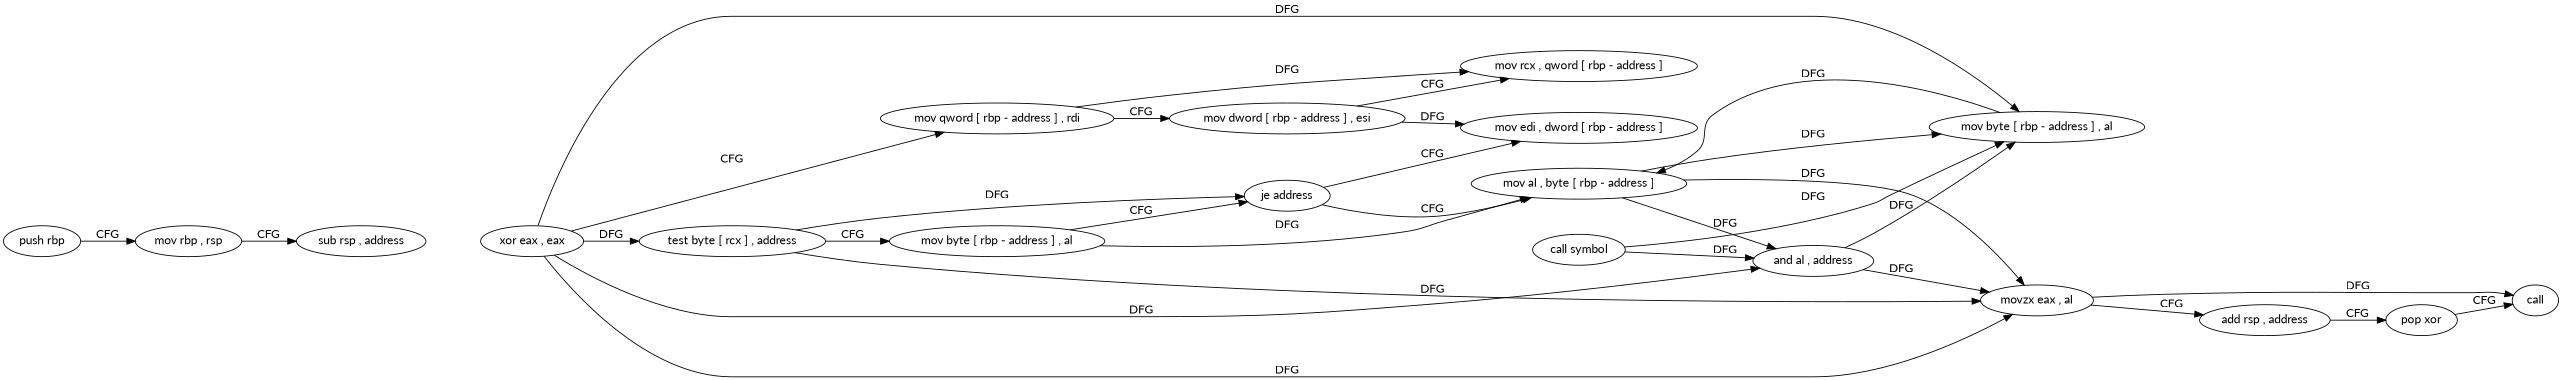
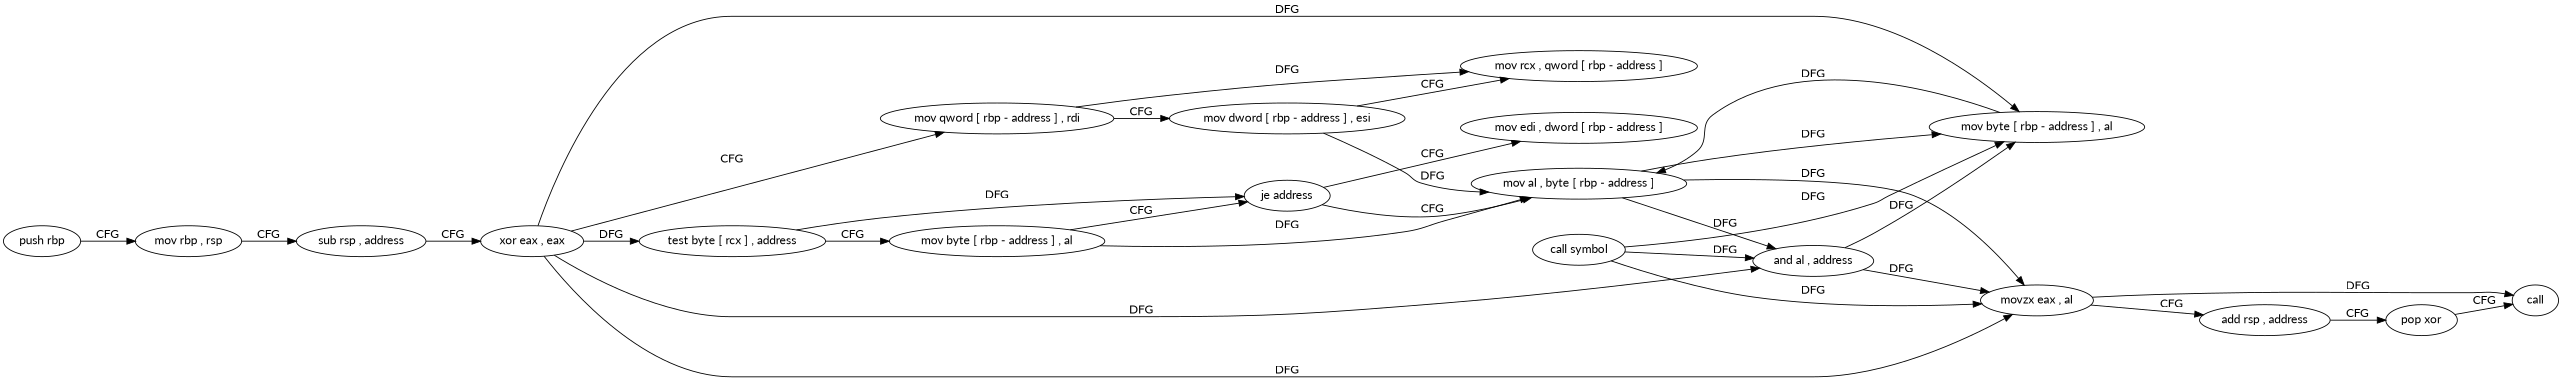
(1429, 123) -> (1392, 166)
none -> (449, 241)
(1383, 294) -> (1790, 301)
